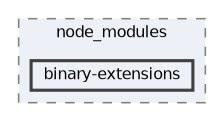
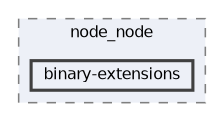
(112, 33) -> (112, 33)
